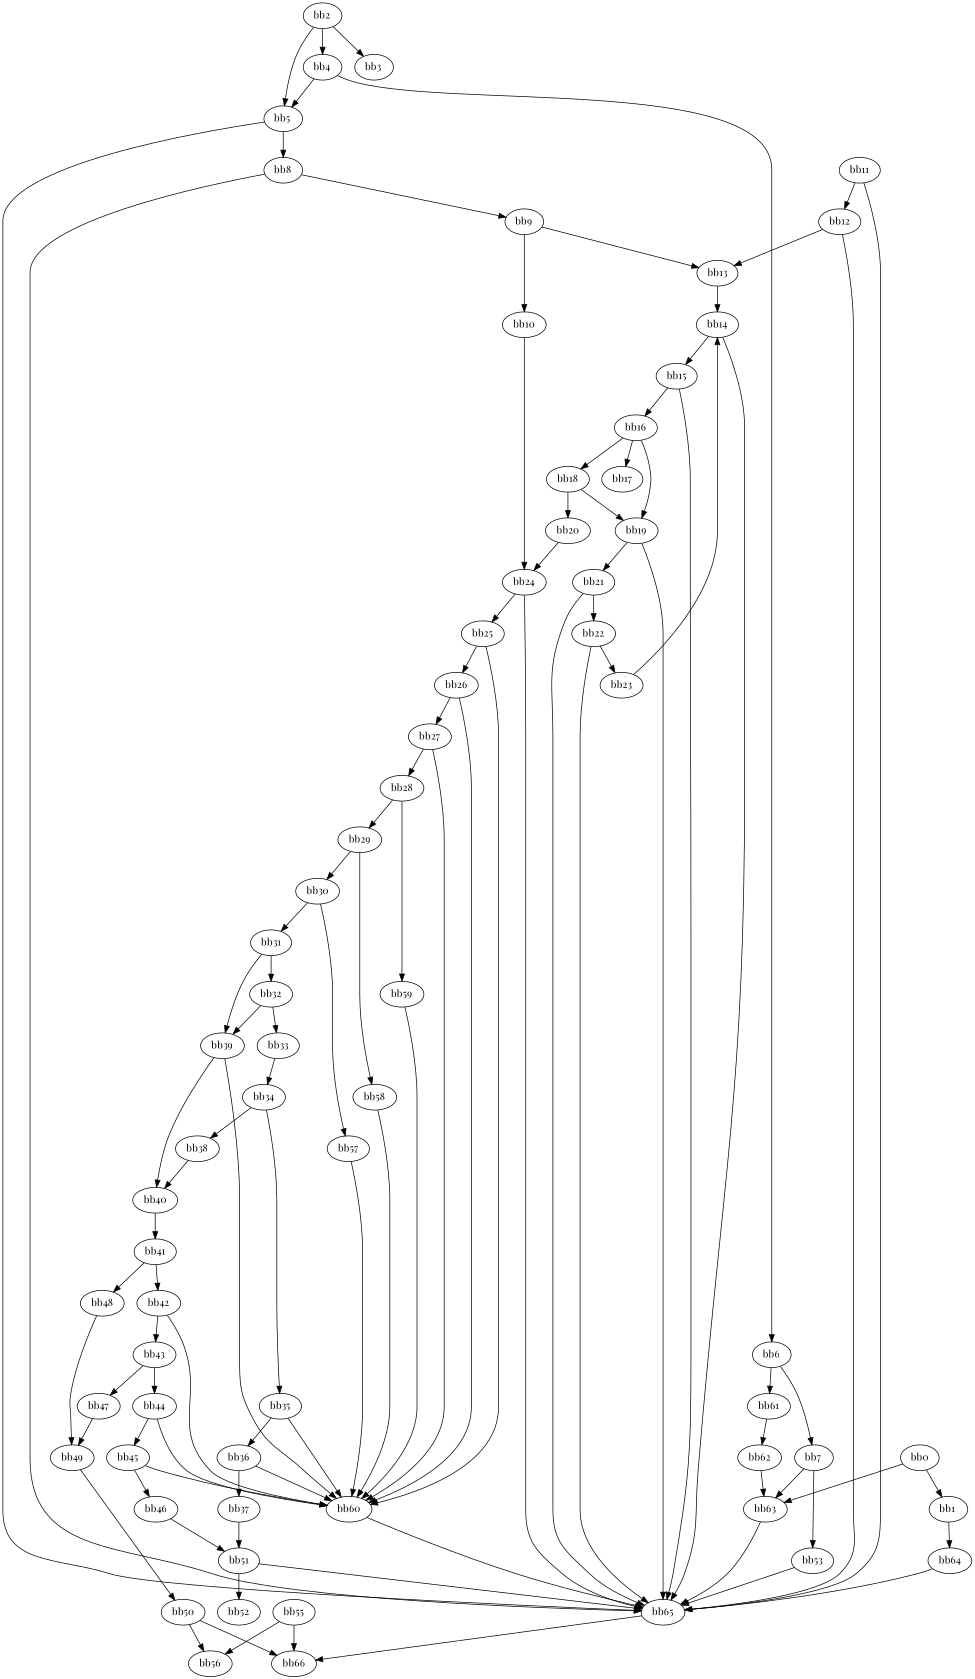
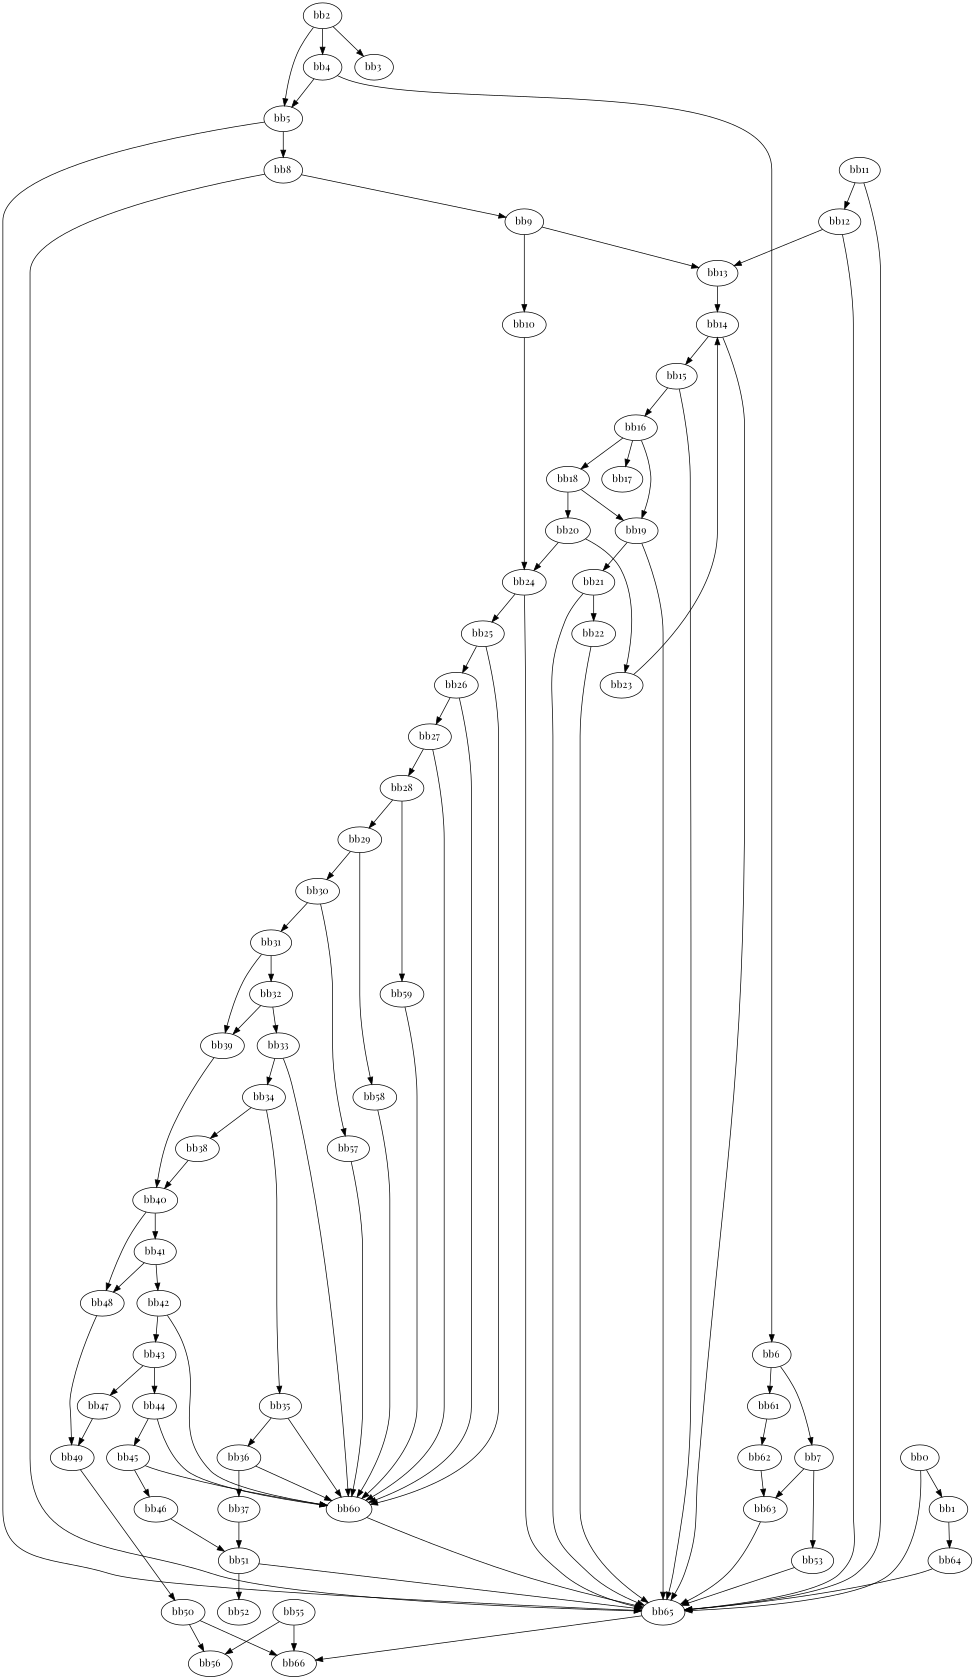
(606, 656) -> (629, 593)
none -> (124, 1246)
(240, 1294) -> (326, 1272)
(847, 1482) -> (809, 1600)
